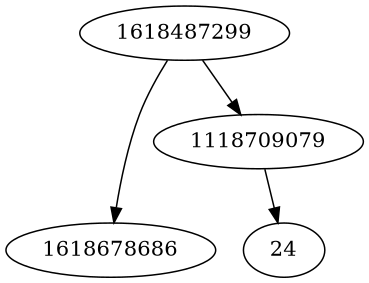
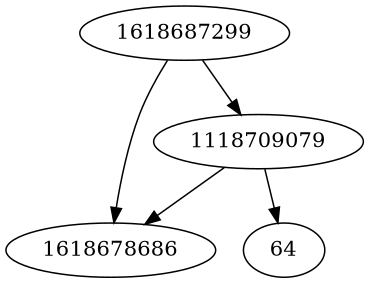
(185, 33) -> (185, 33)
none -> (191, 192)
(284, 250) -> (284, 250)
